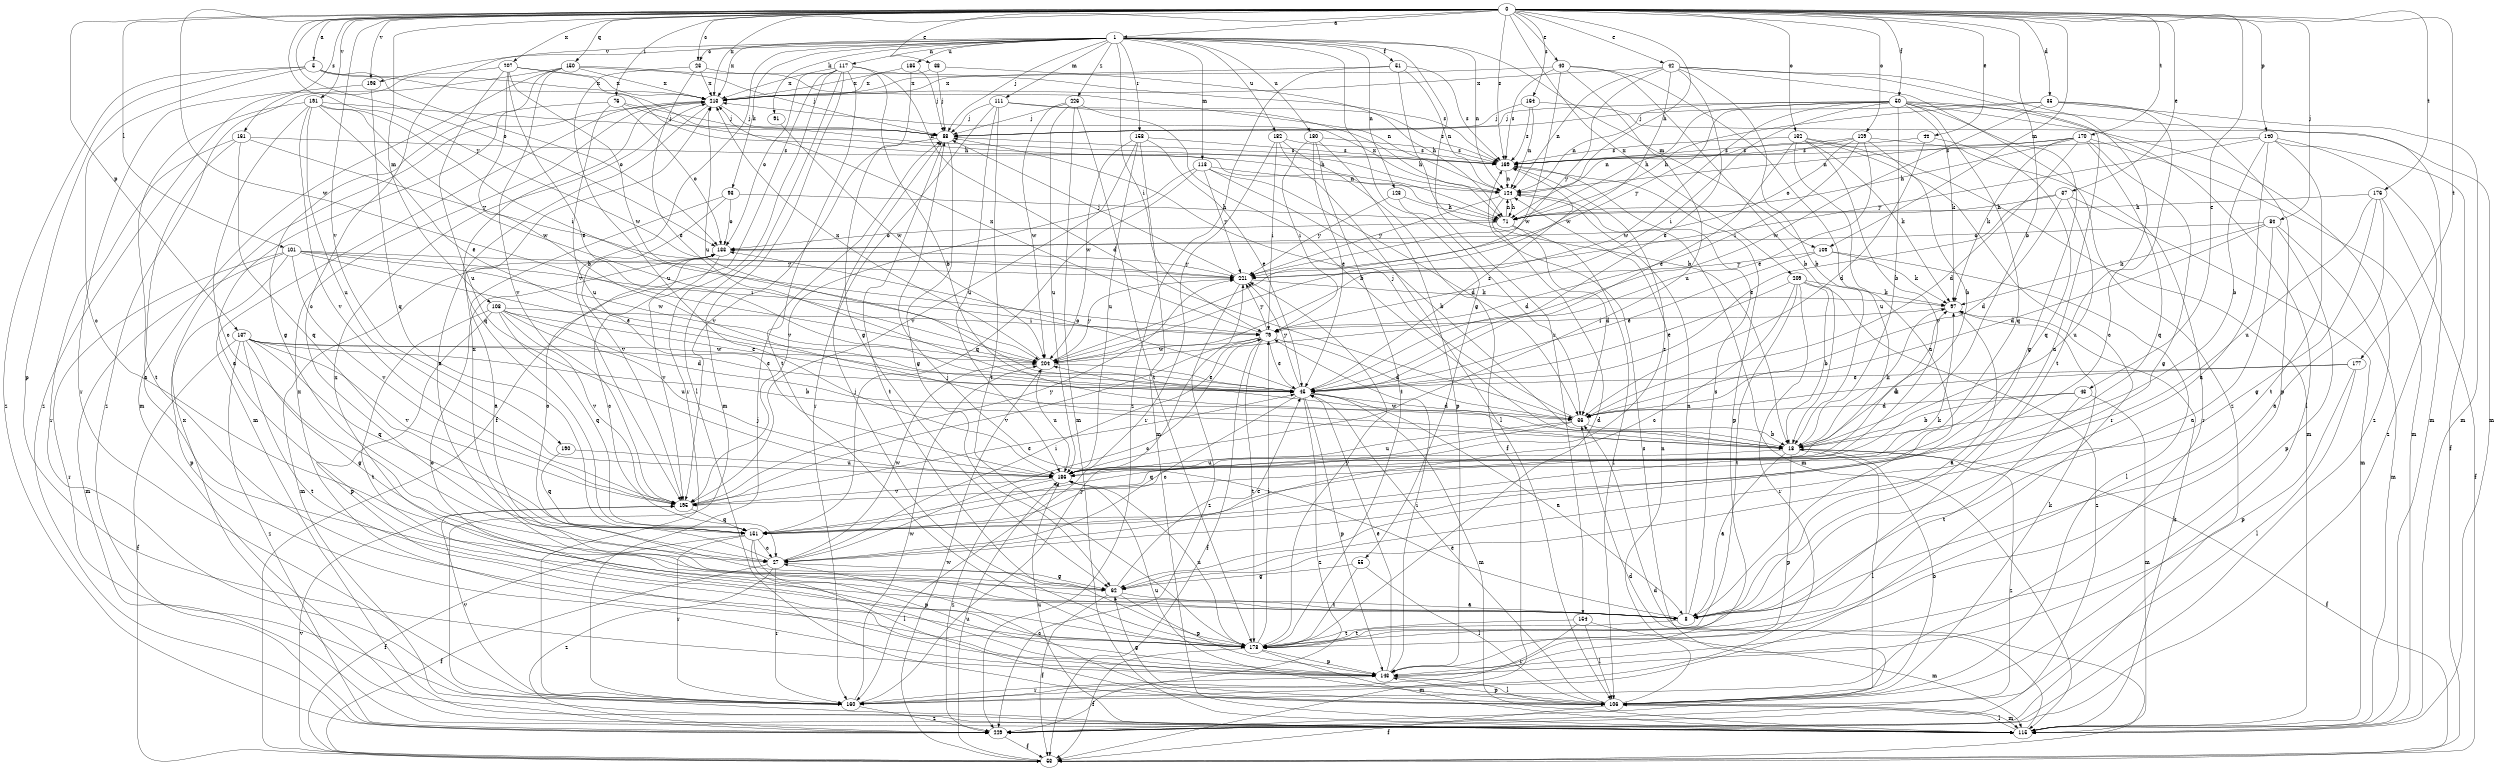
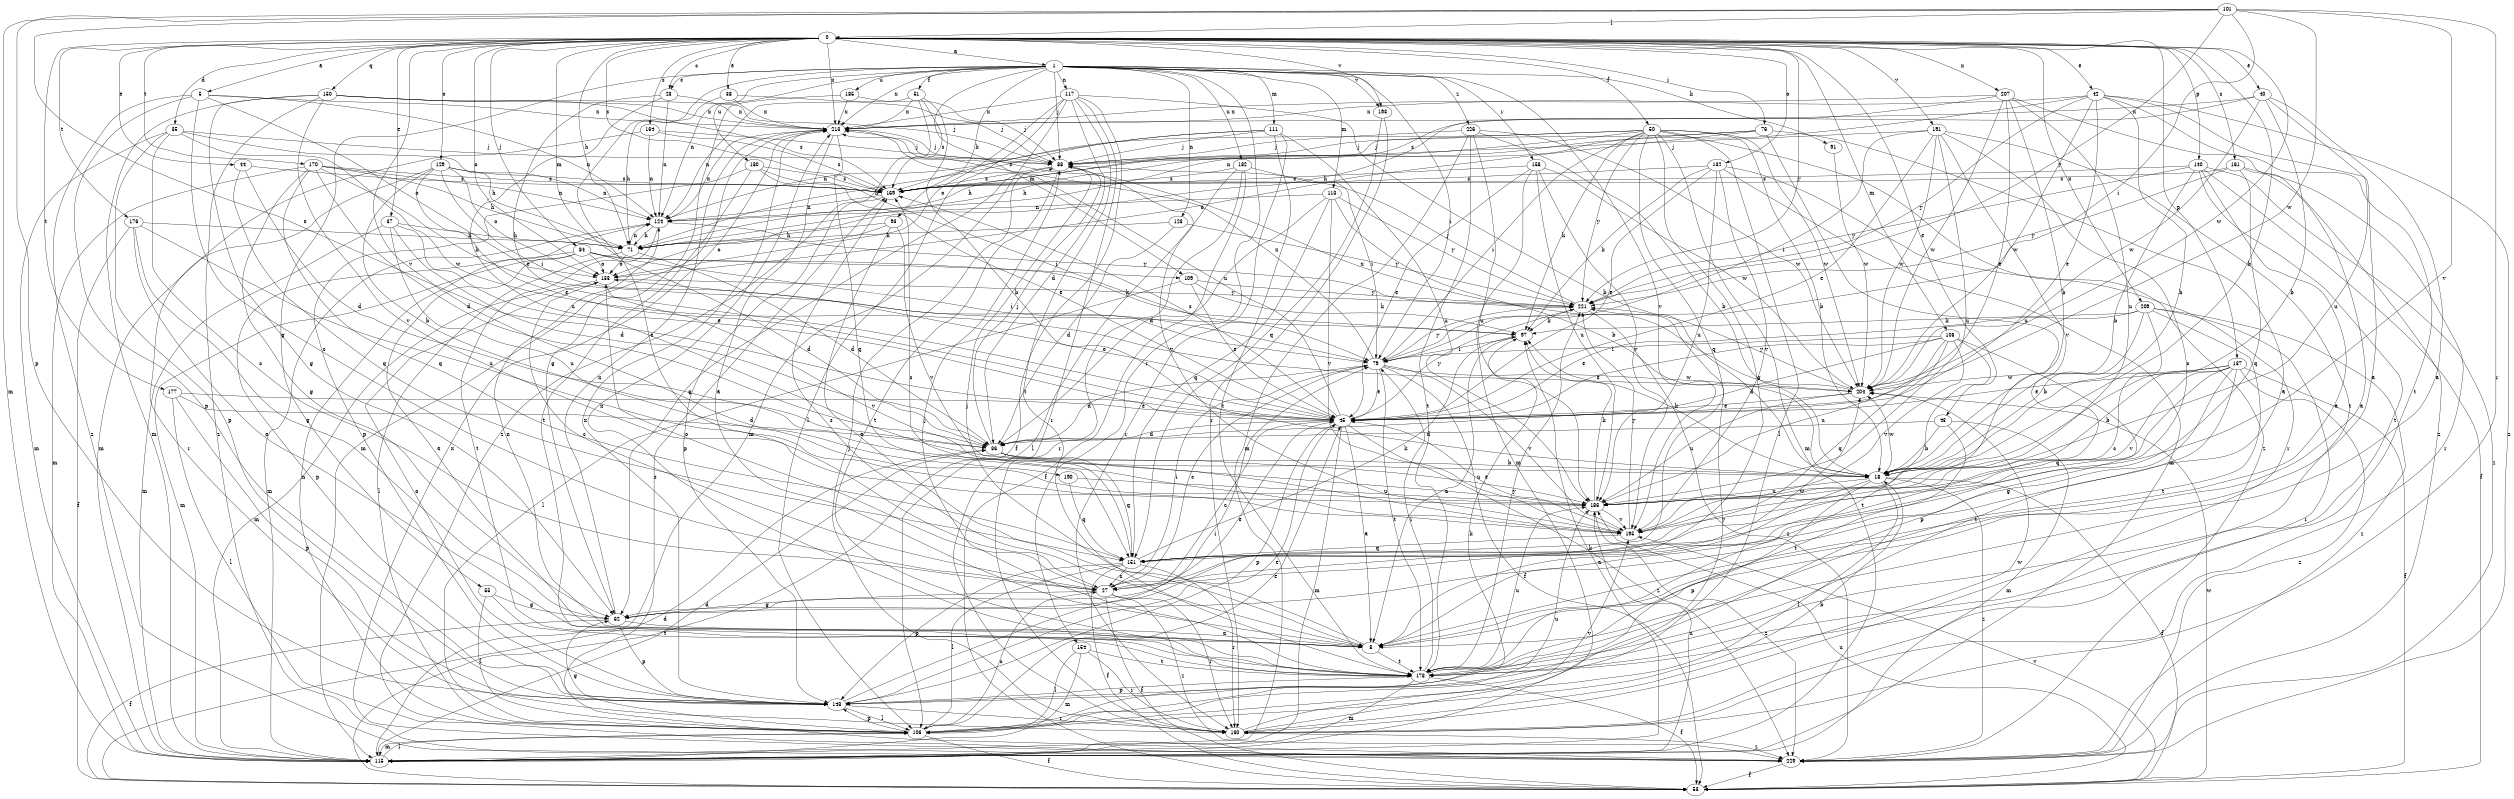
(654, 13) -> (1529, 24)
none -> (977, 309)
(1599, 421) -> (477, 449)
